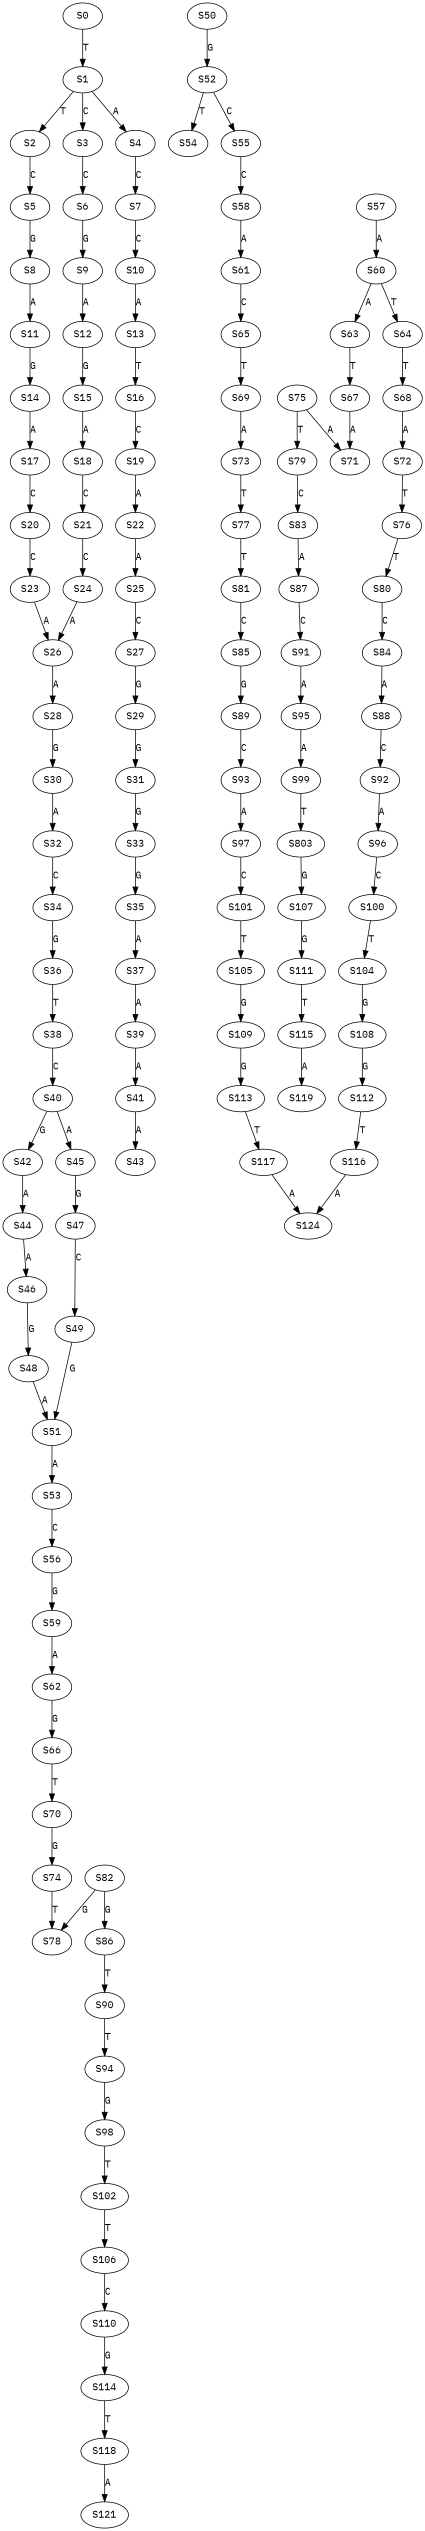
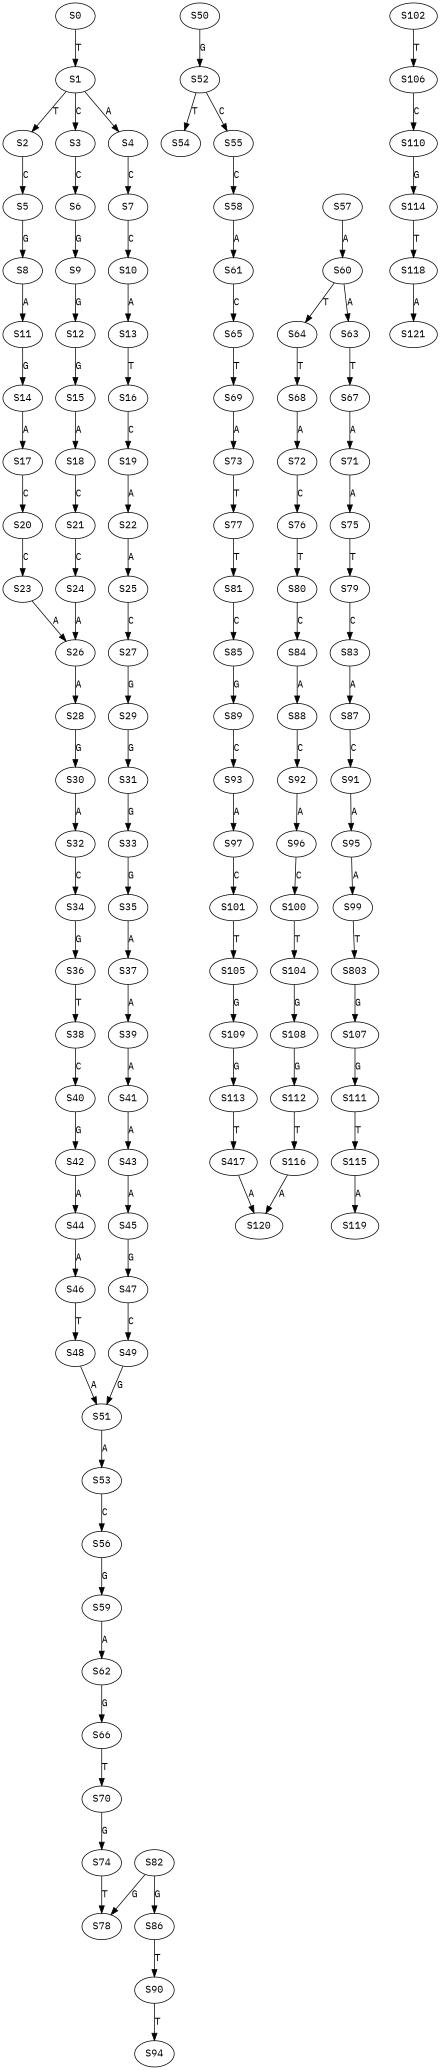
(86, 303) -> (79, 303)
(321, 427) -> (350, 490)
(405, 494) -> (300, 494)
(63, 1127) -> (128, 1191)
(264, 1162) -> (233, 1162)
(308, 1226) -> (259, 1226)
(32, 1329) -> (79, 1322)
(105, 2133) -> none
